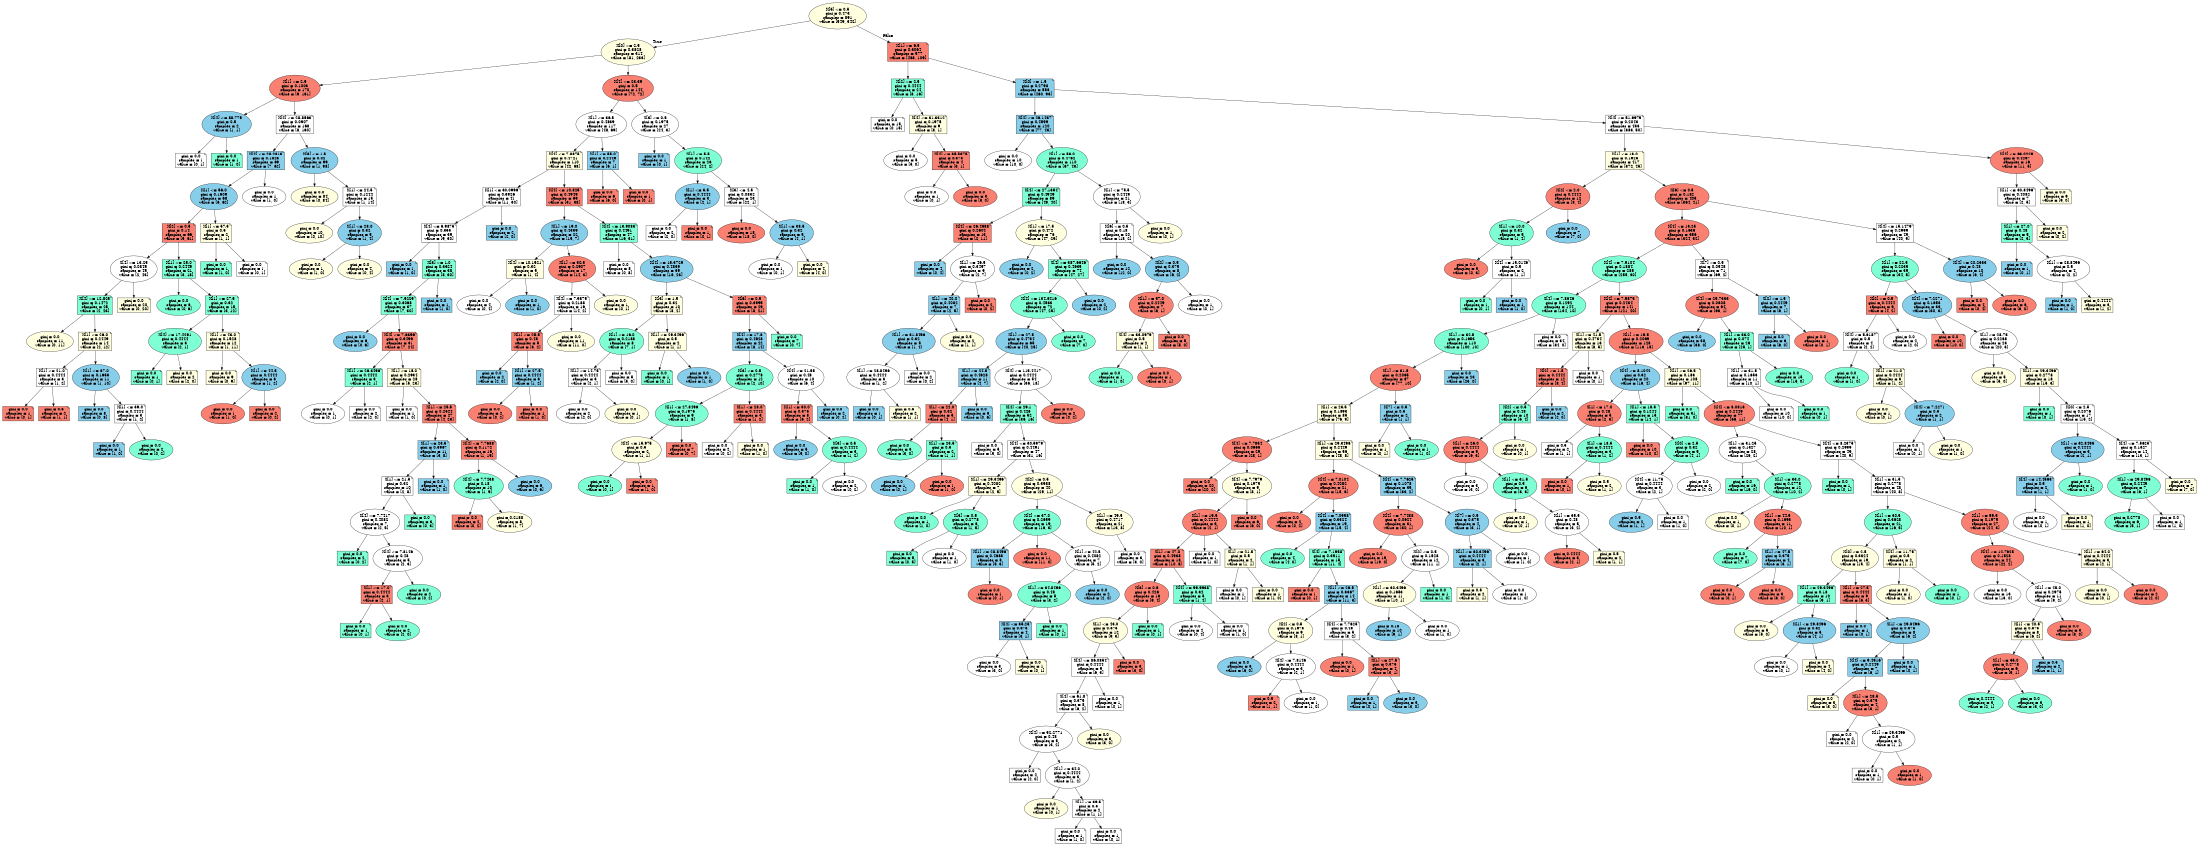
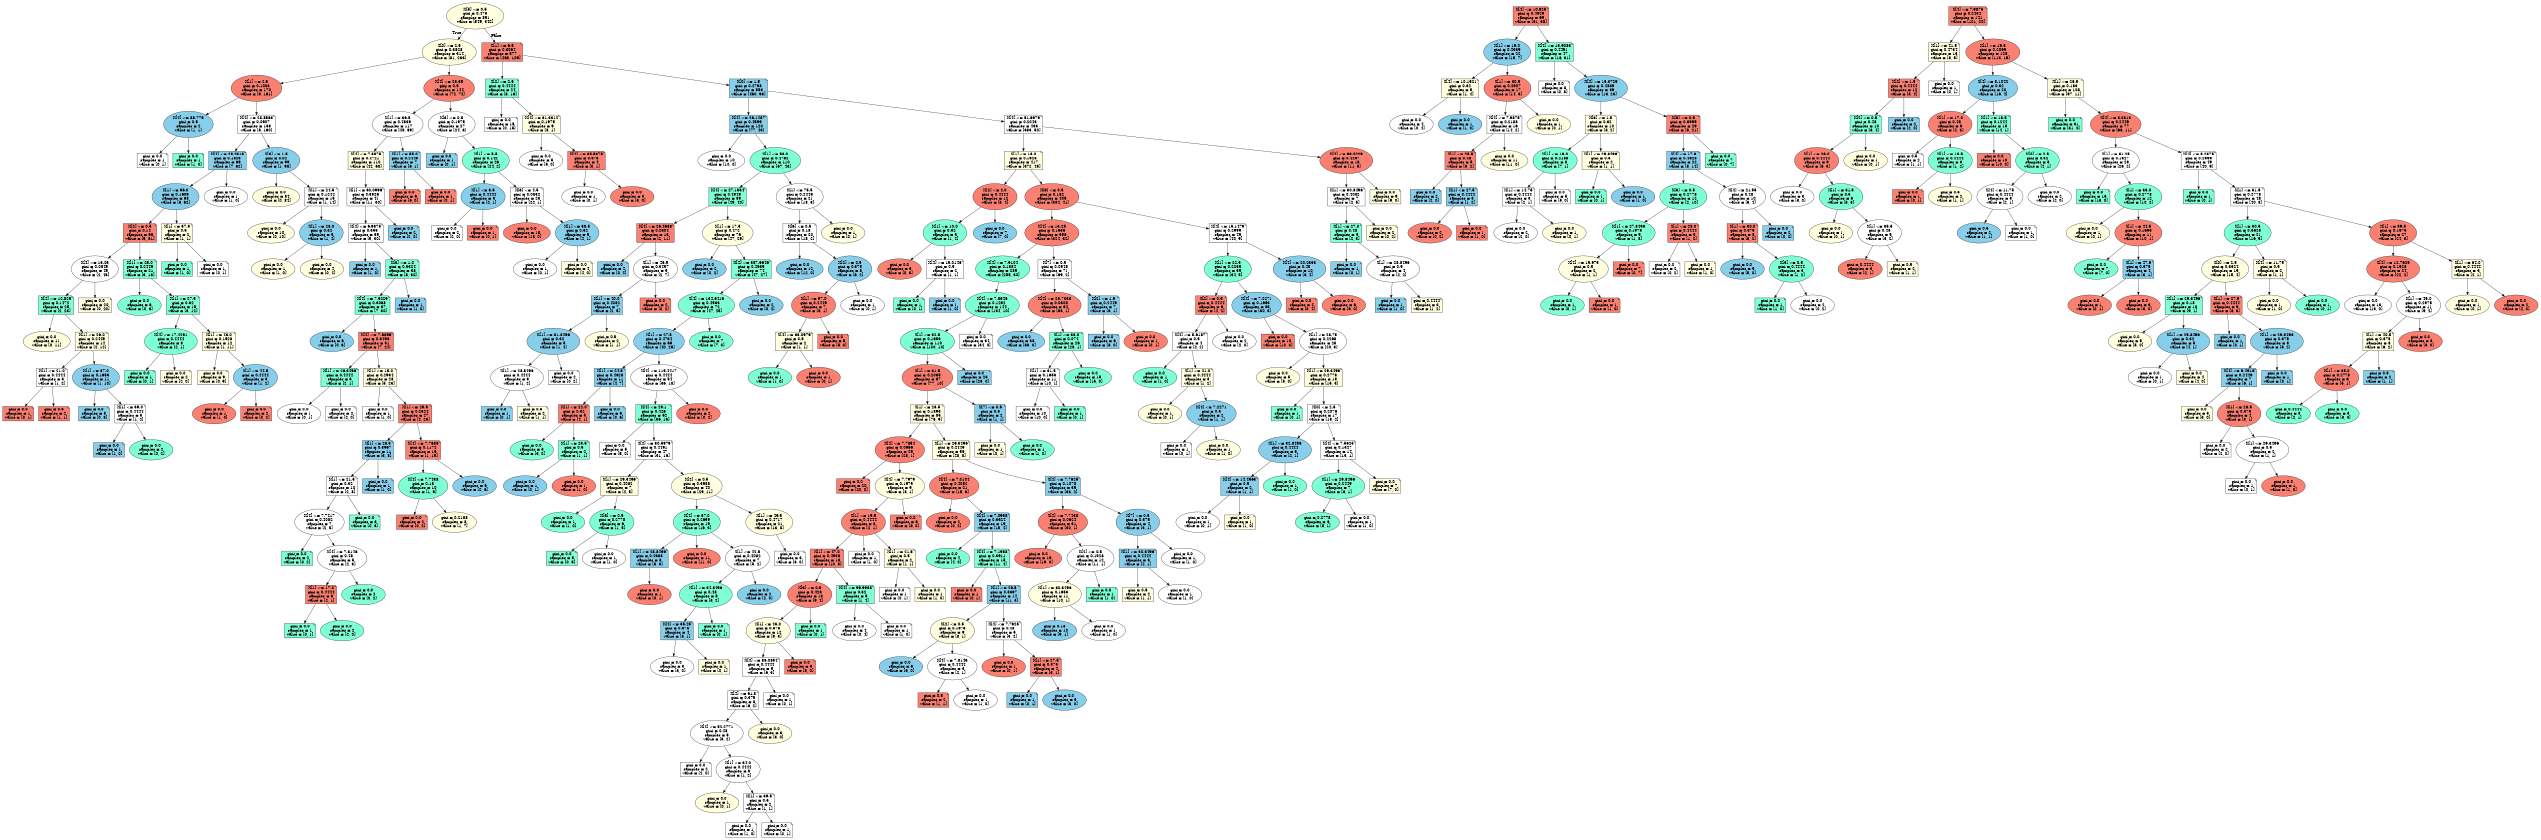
(564, 177) -> none
(1619, 288) -> none
